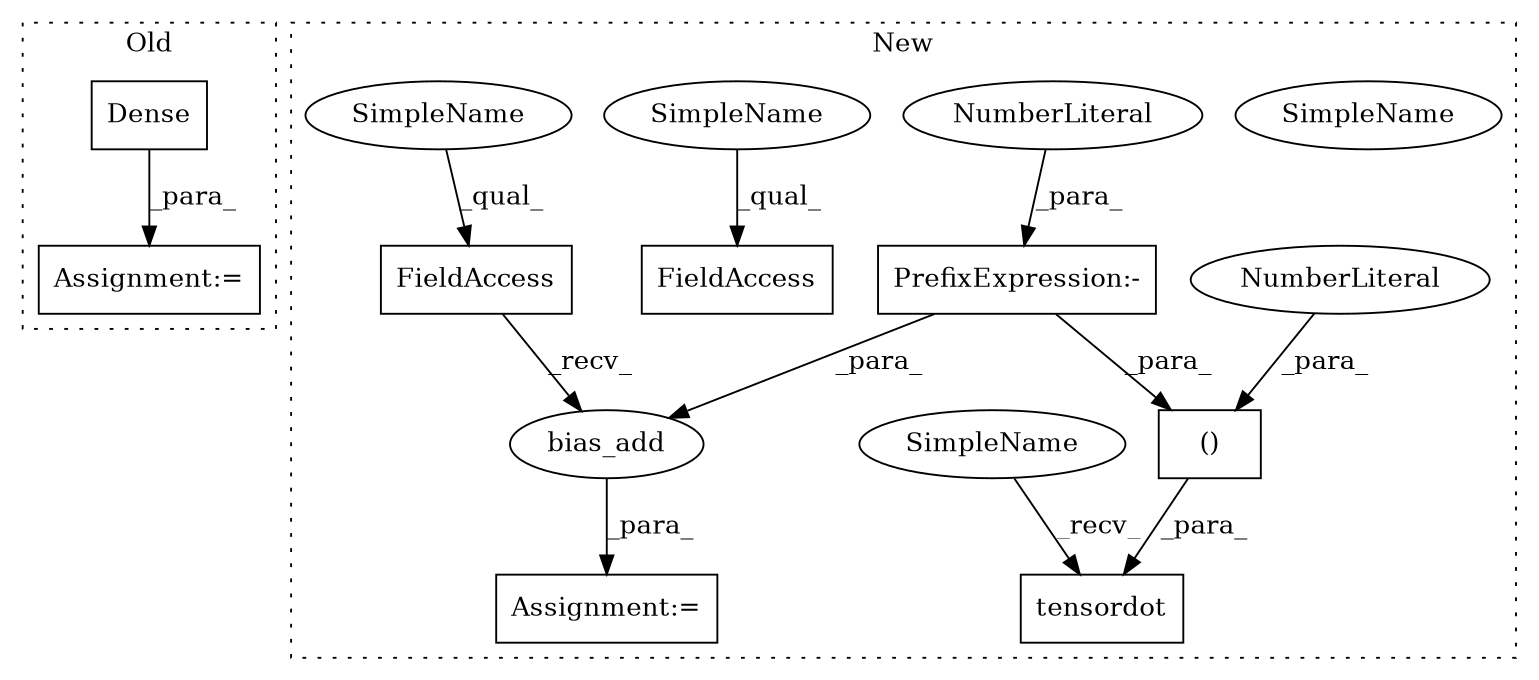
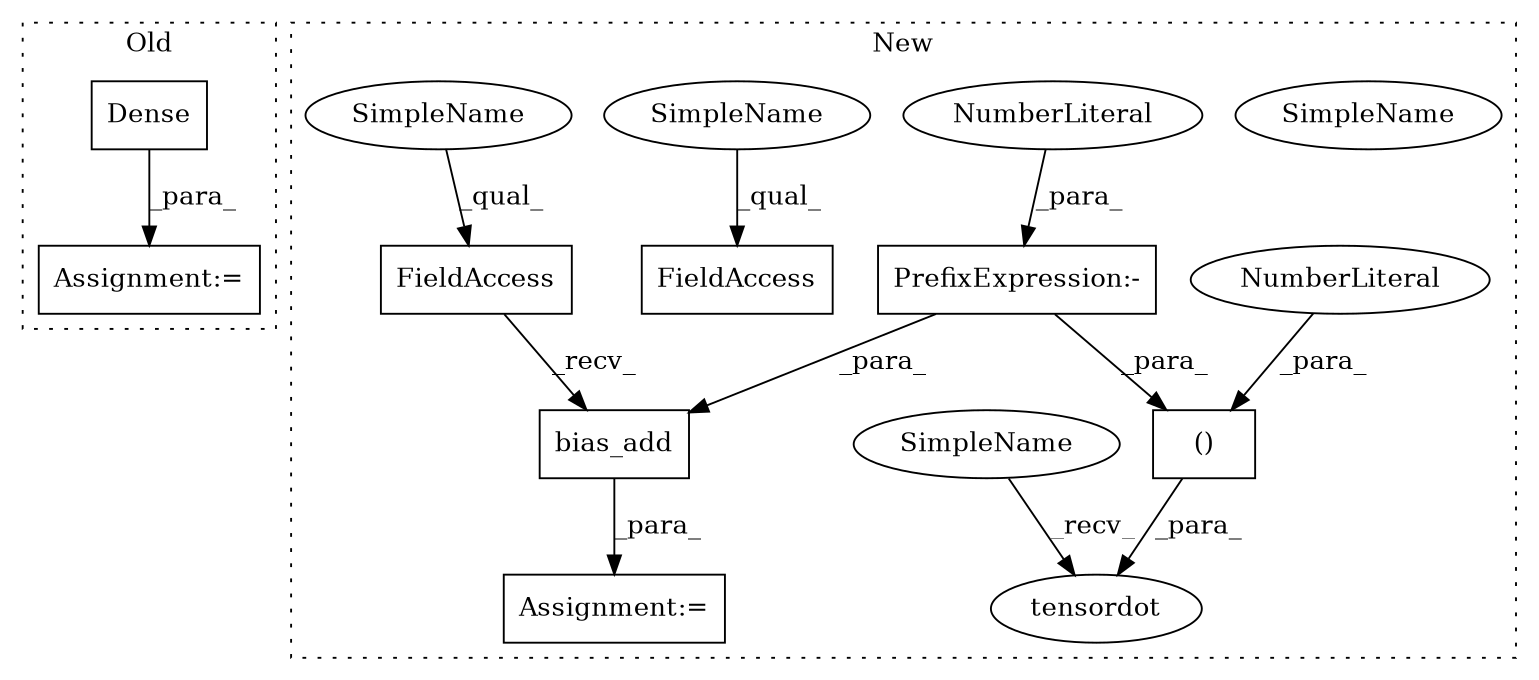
(607, 444) -> (614, 444)
(1102, 609) -> (1096, 609)
